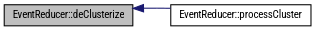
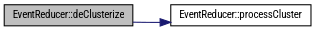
(157, 8) -> (147, 22)
